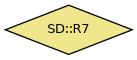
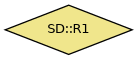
(69, 30) -> (69, 30)
